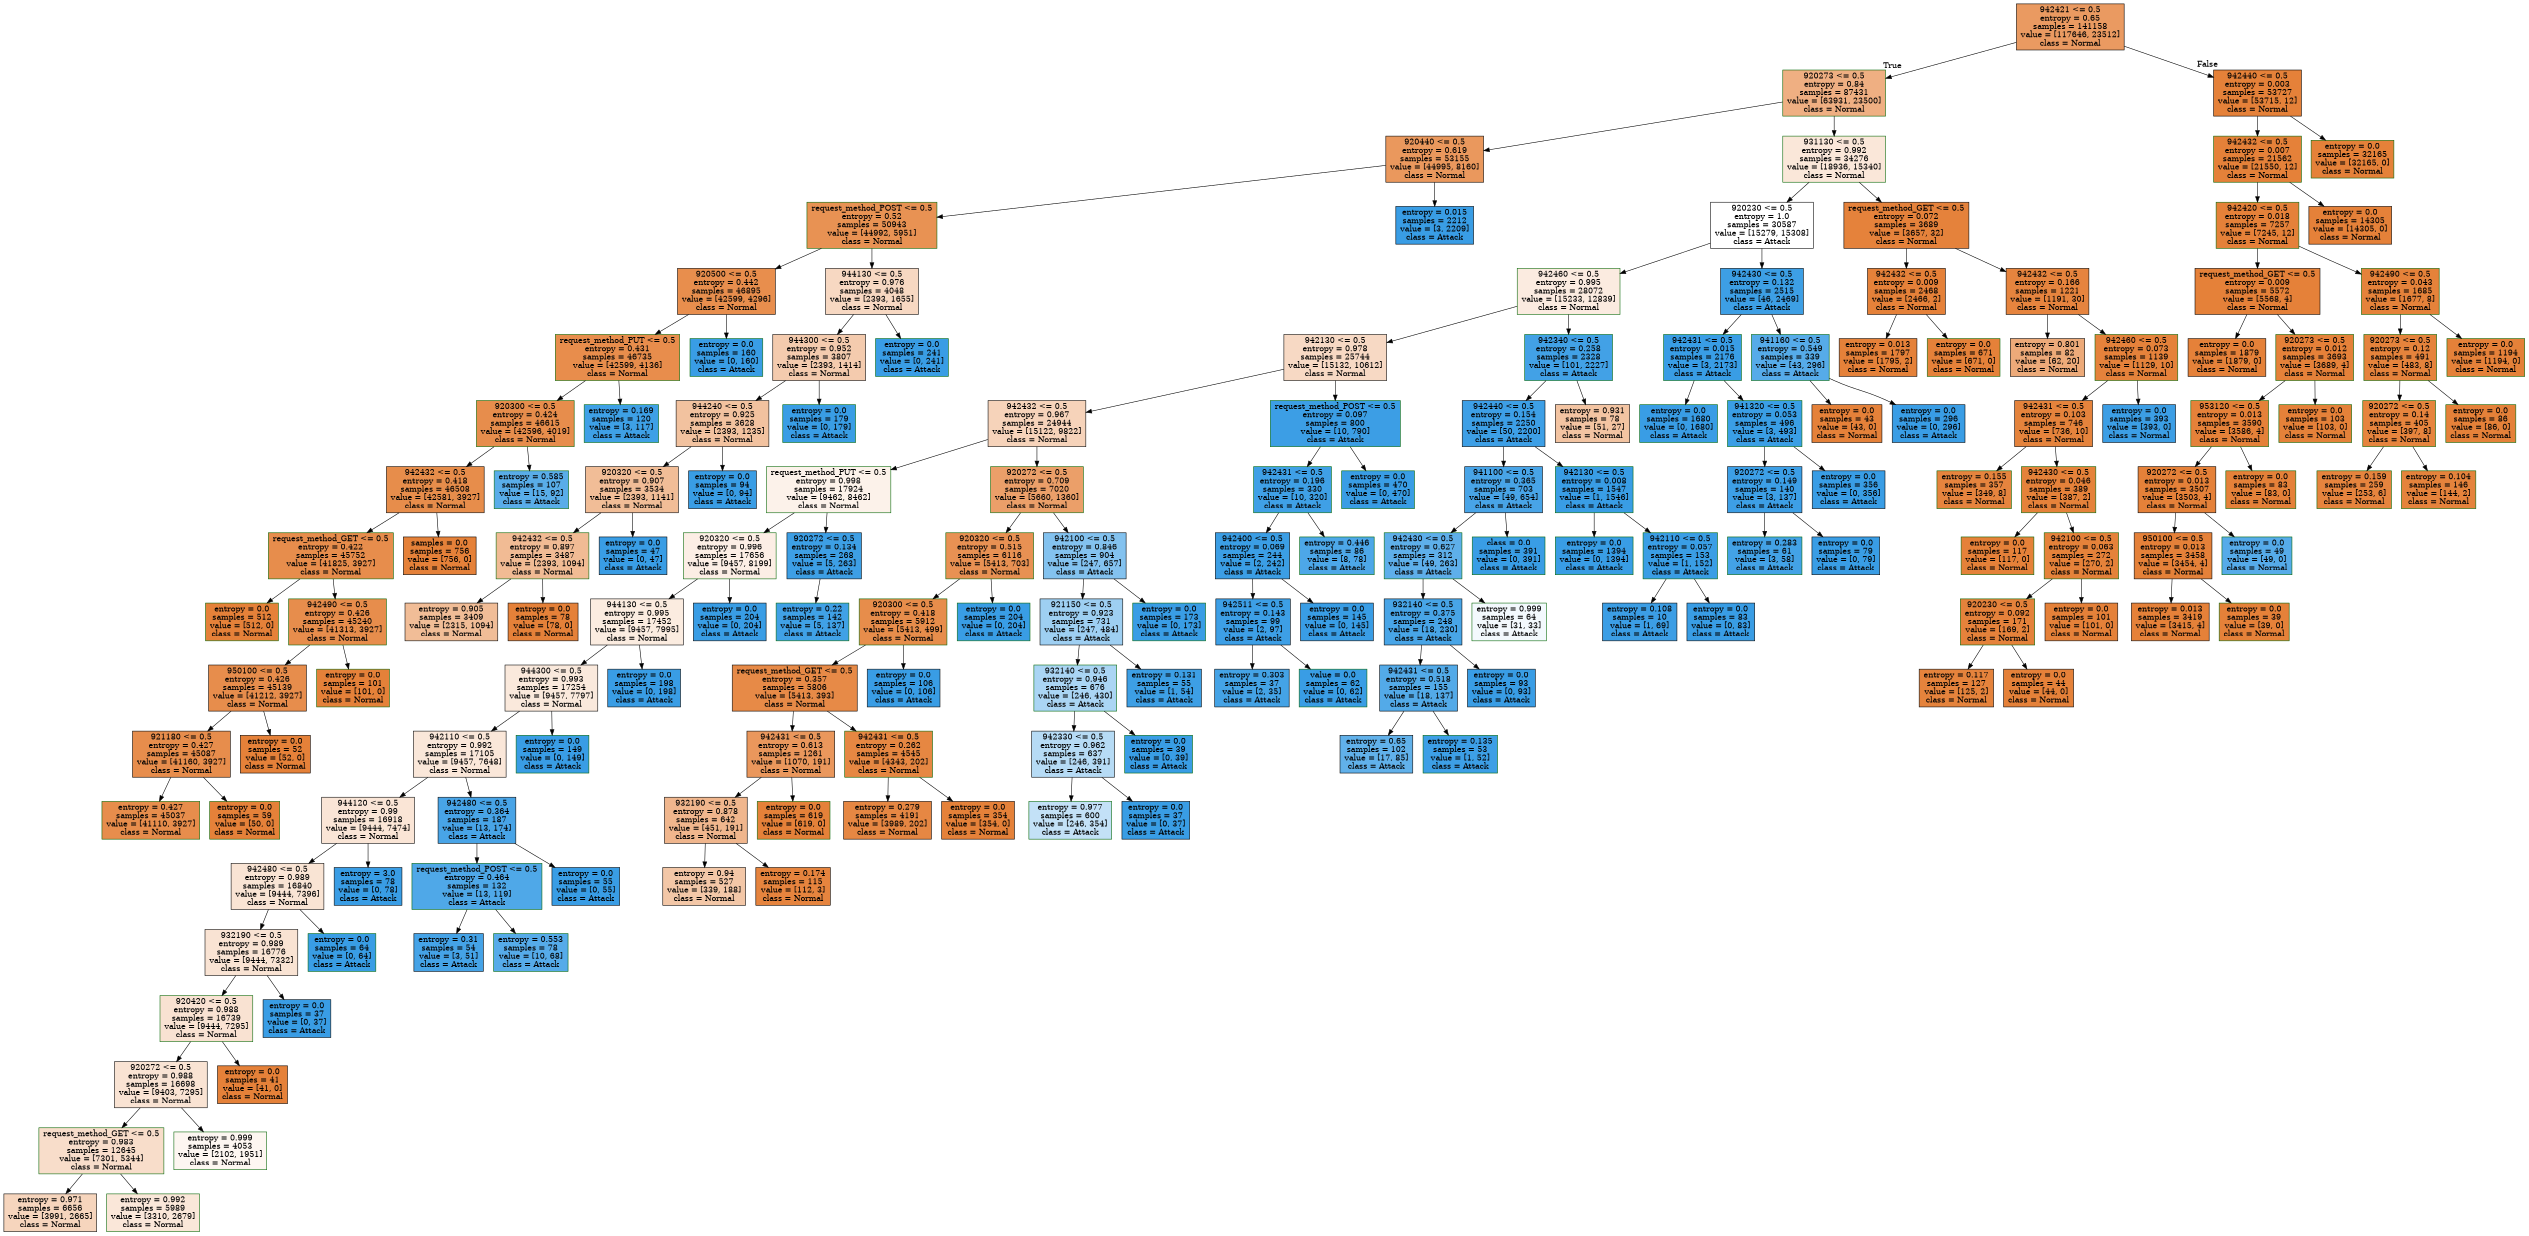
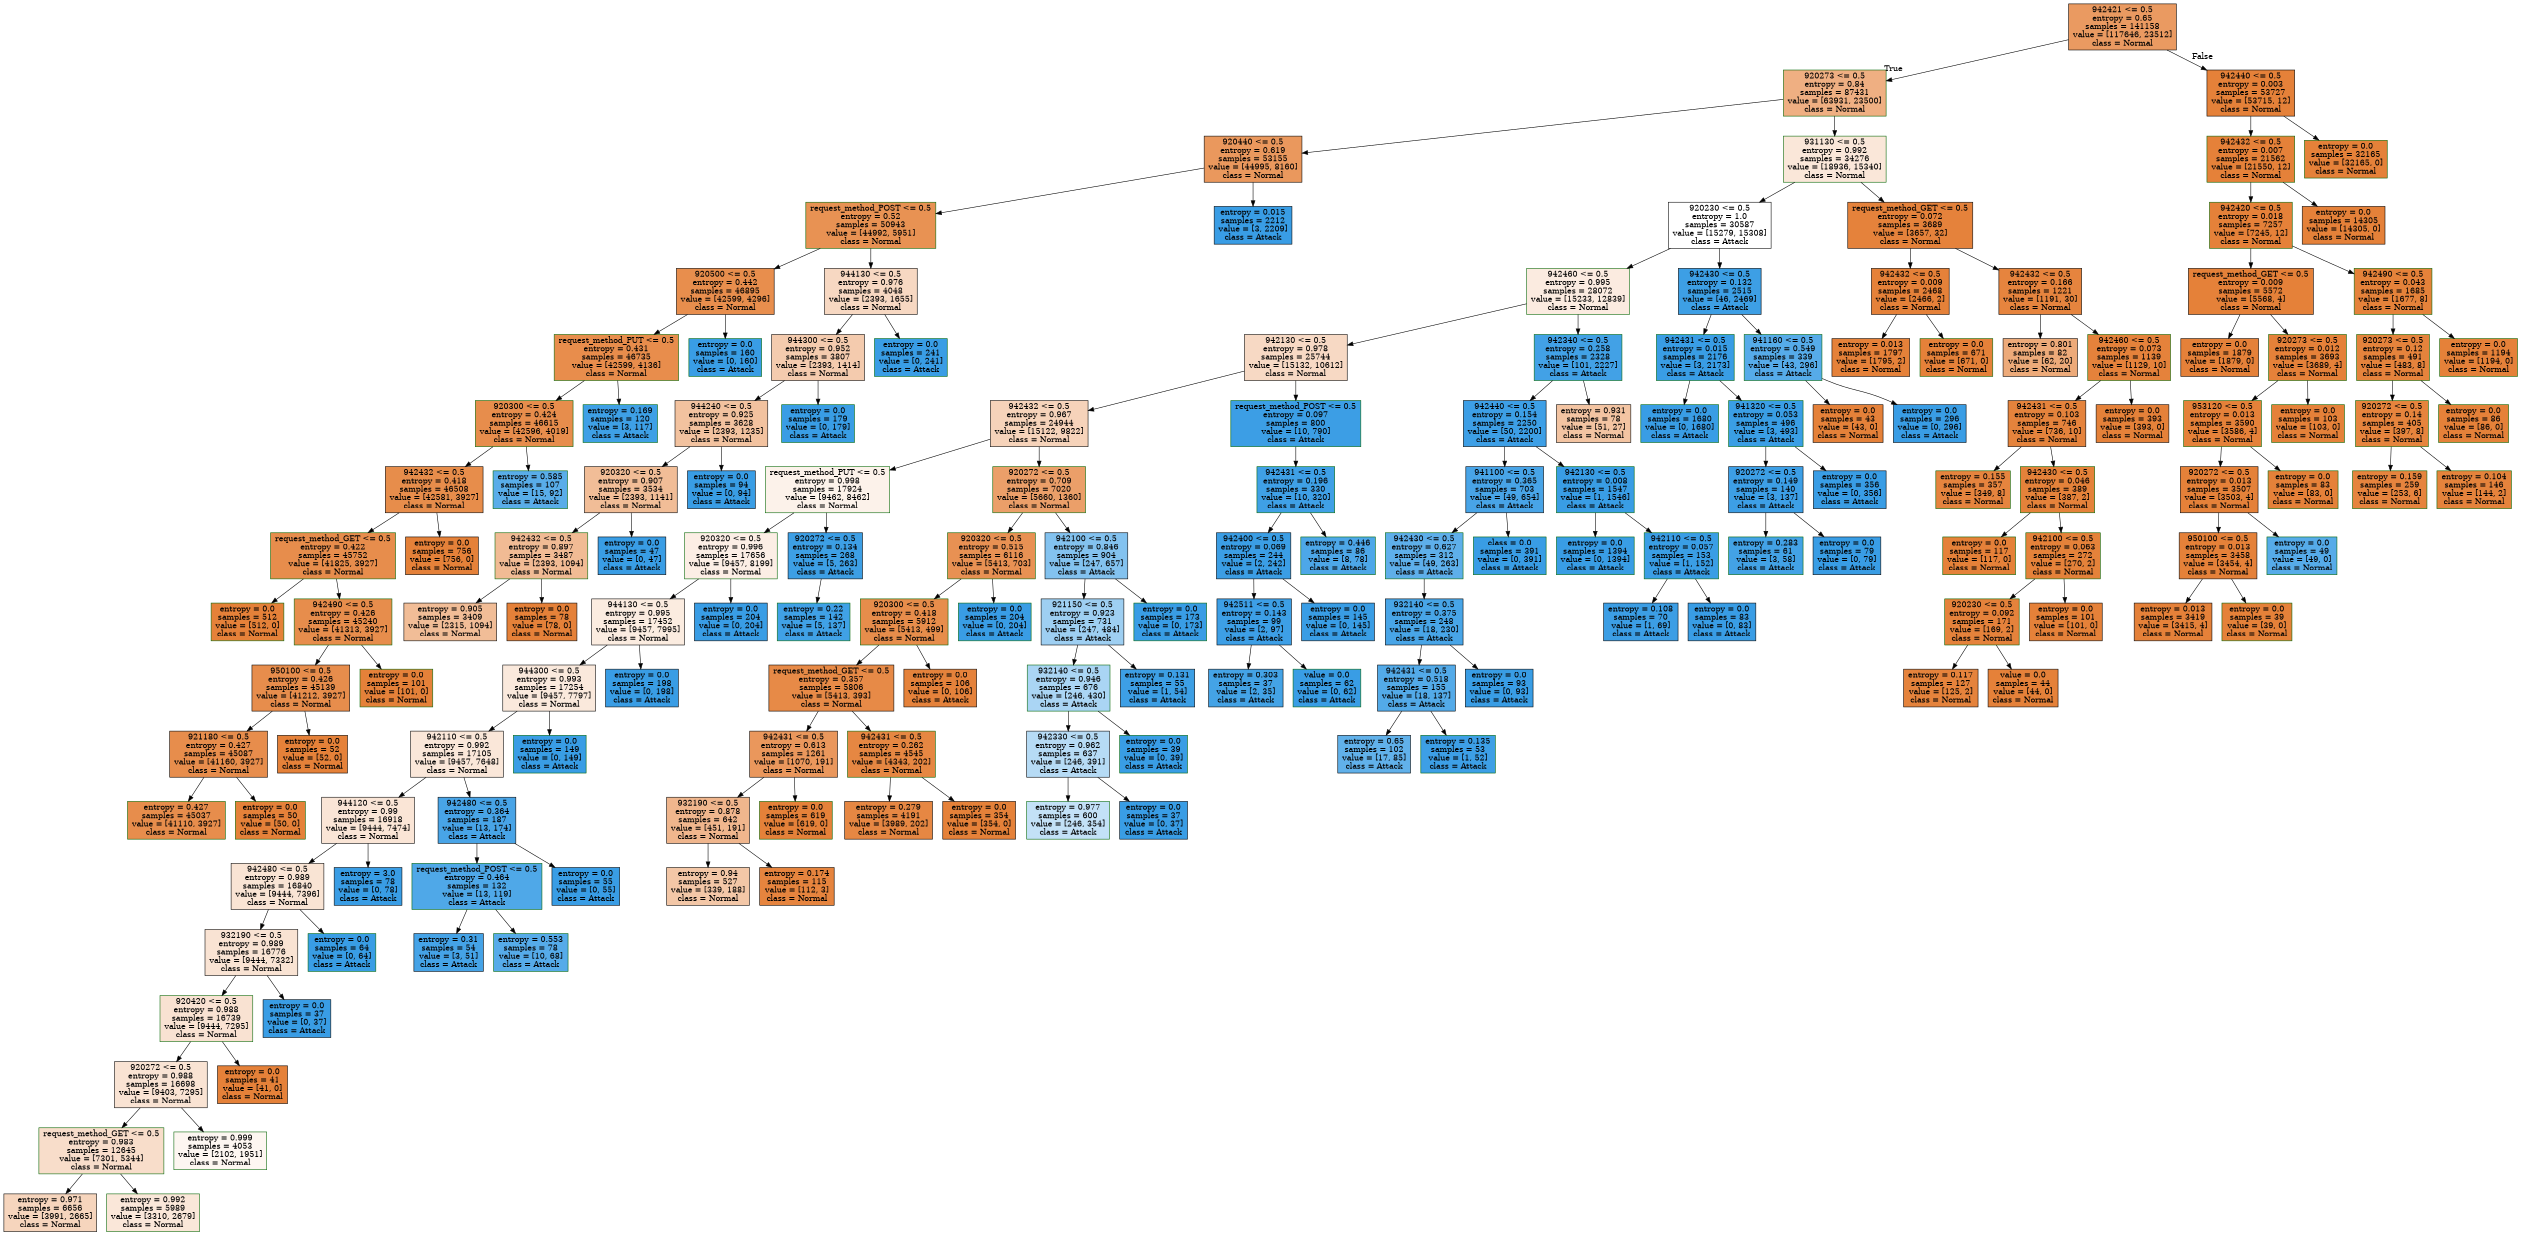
(2139, 424) -> (2132, 424)
(1378, 490) -> none
(440, 556) -> (442, 556)
(1509, 622) -> none
(1640, 622) -> (1641, 622)
(904, 688) -> (940, 688)
(2039, 688) -> (2023, 688)
(245, 820) -> (270, 820)
